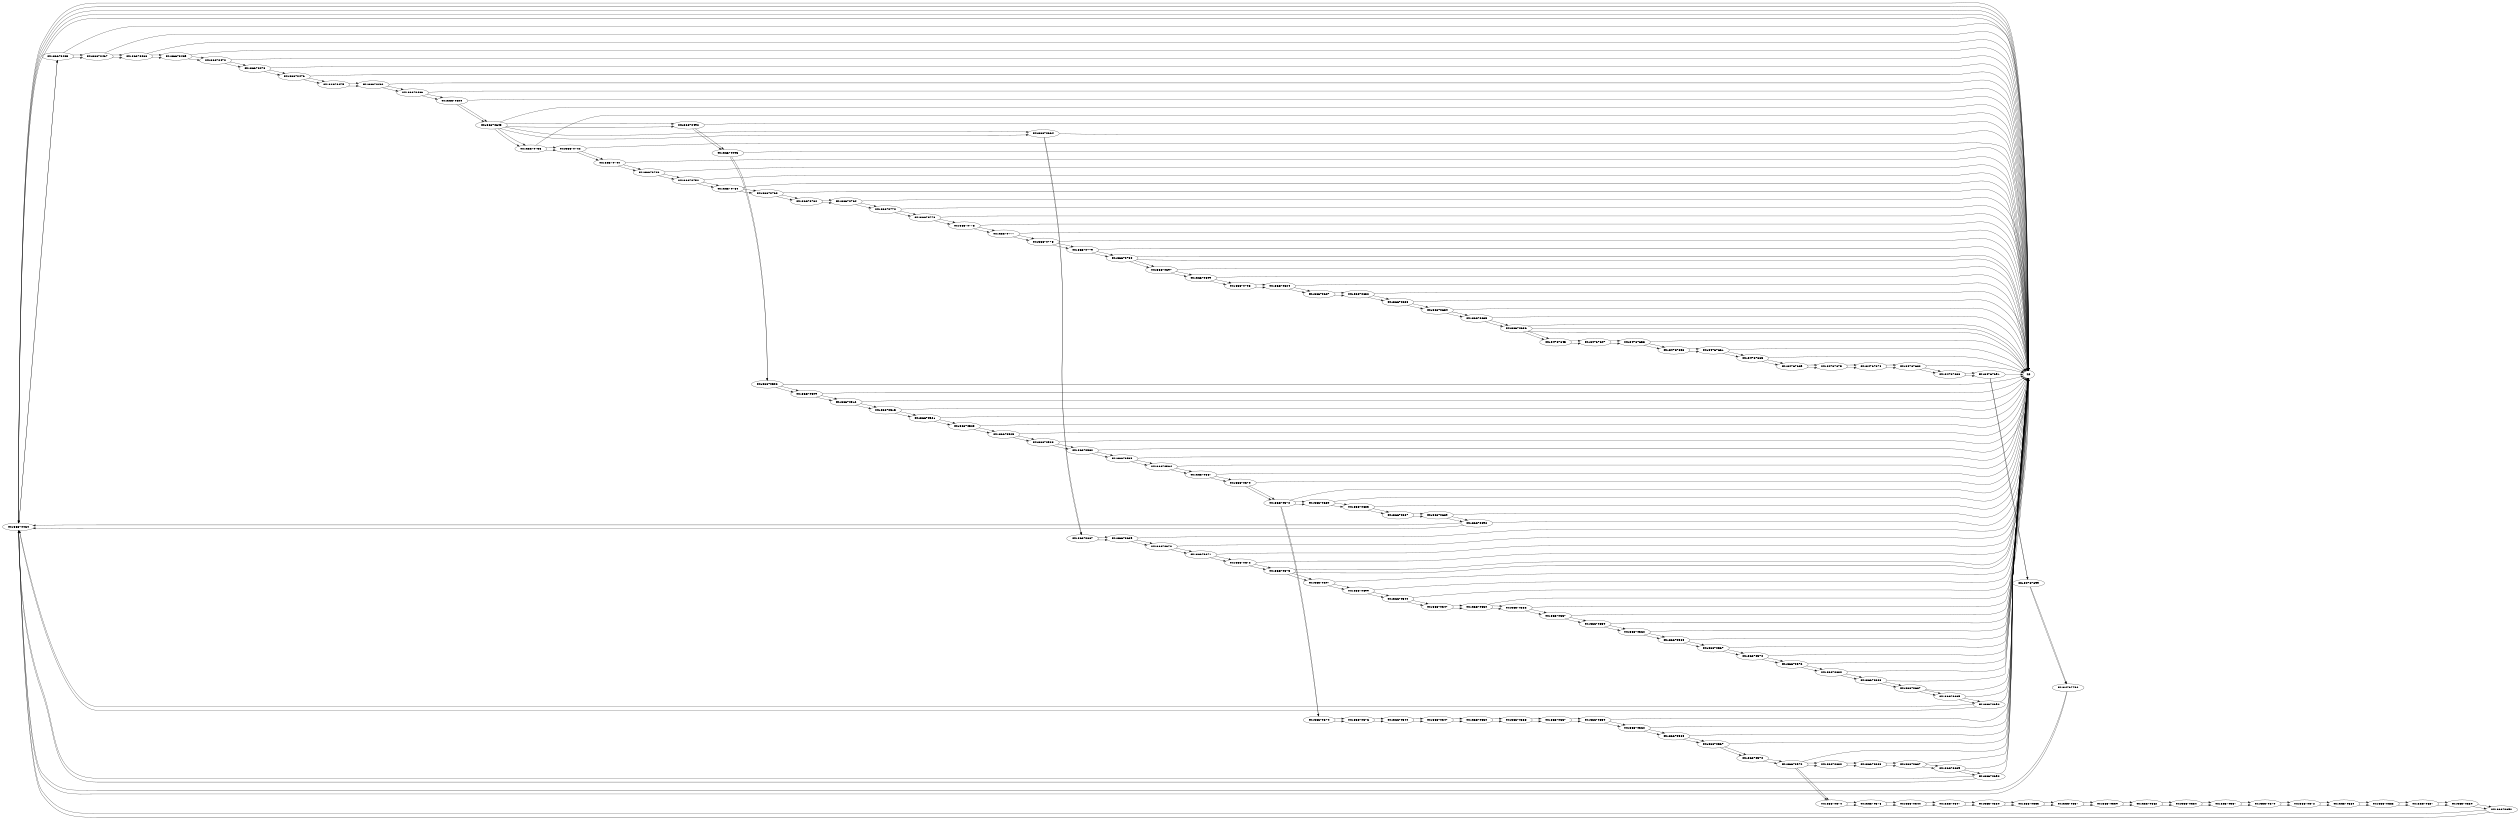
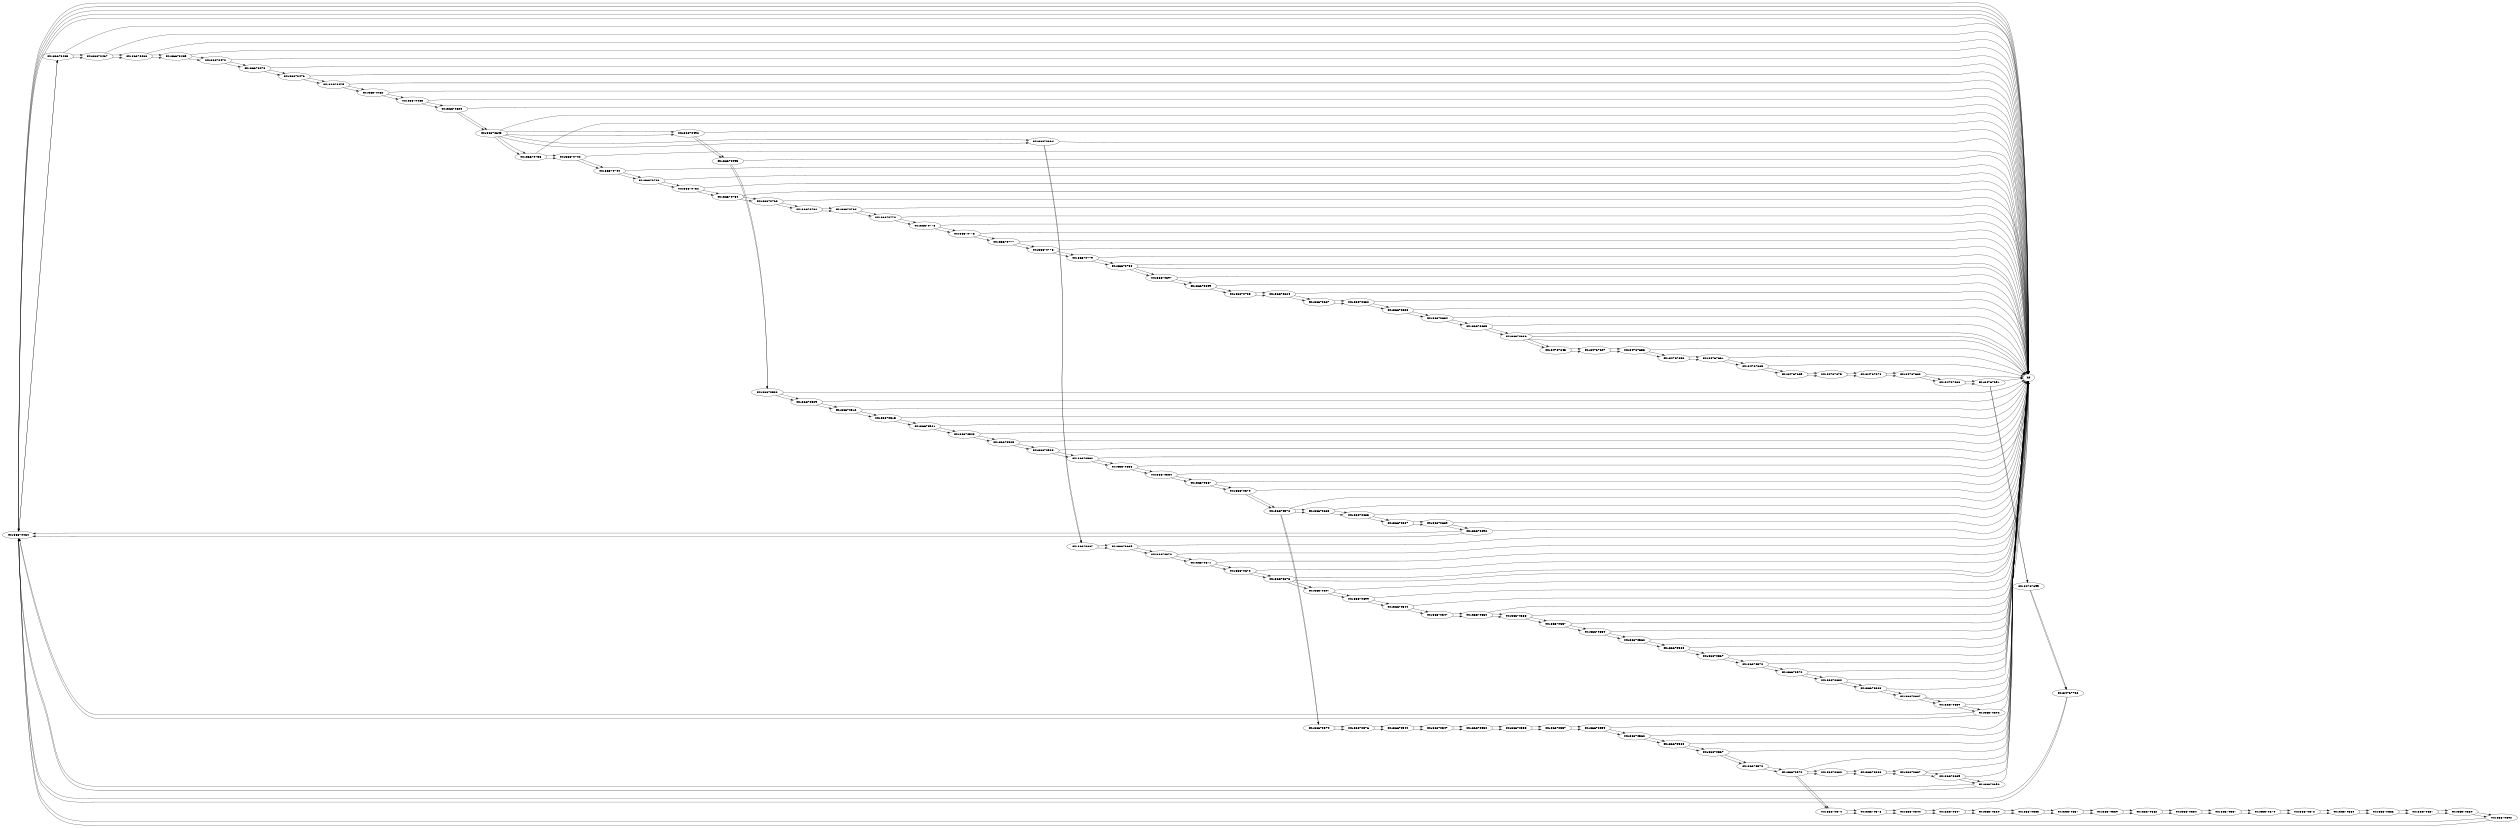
none -> (1321, 83)
